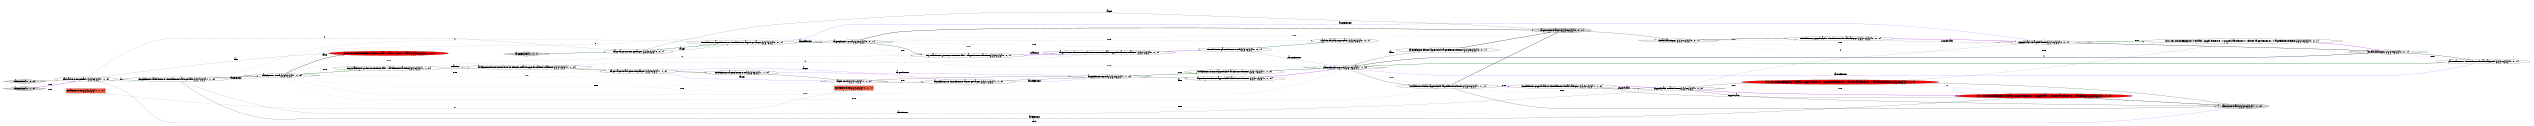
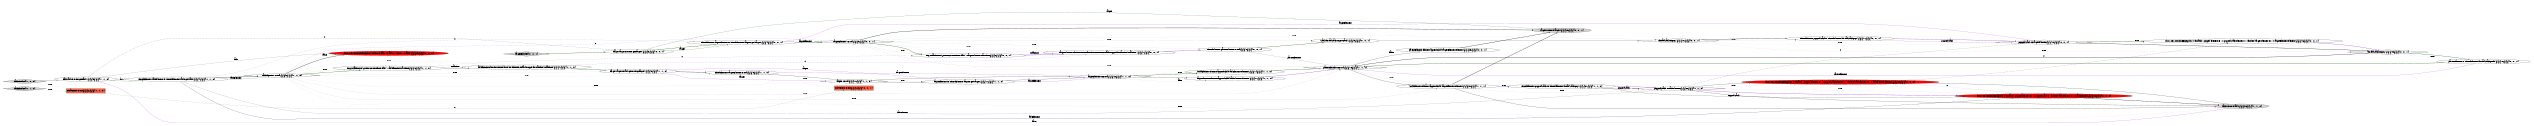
(1627, 34) -> (1508, 41)
(55, 85) -> none
(683, 90) -> (797, 78)
(1034, 122) -> (1034, 122)
